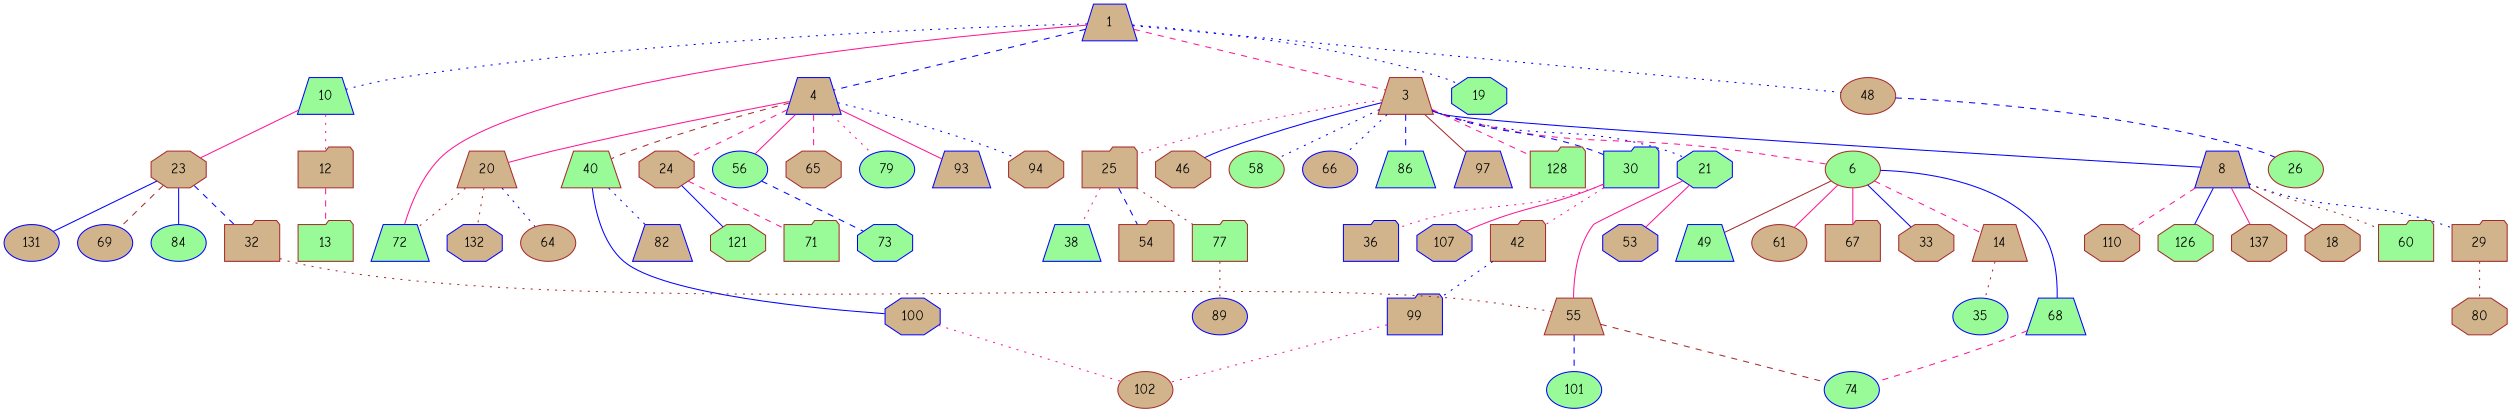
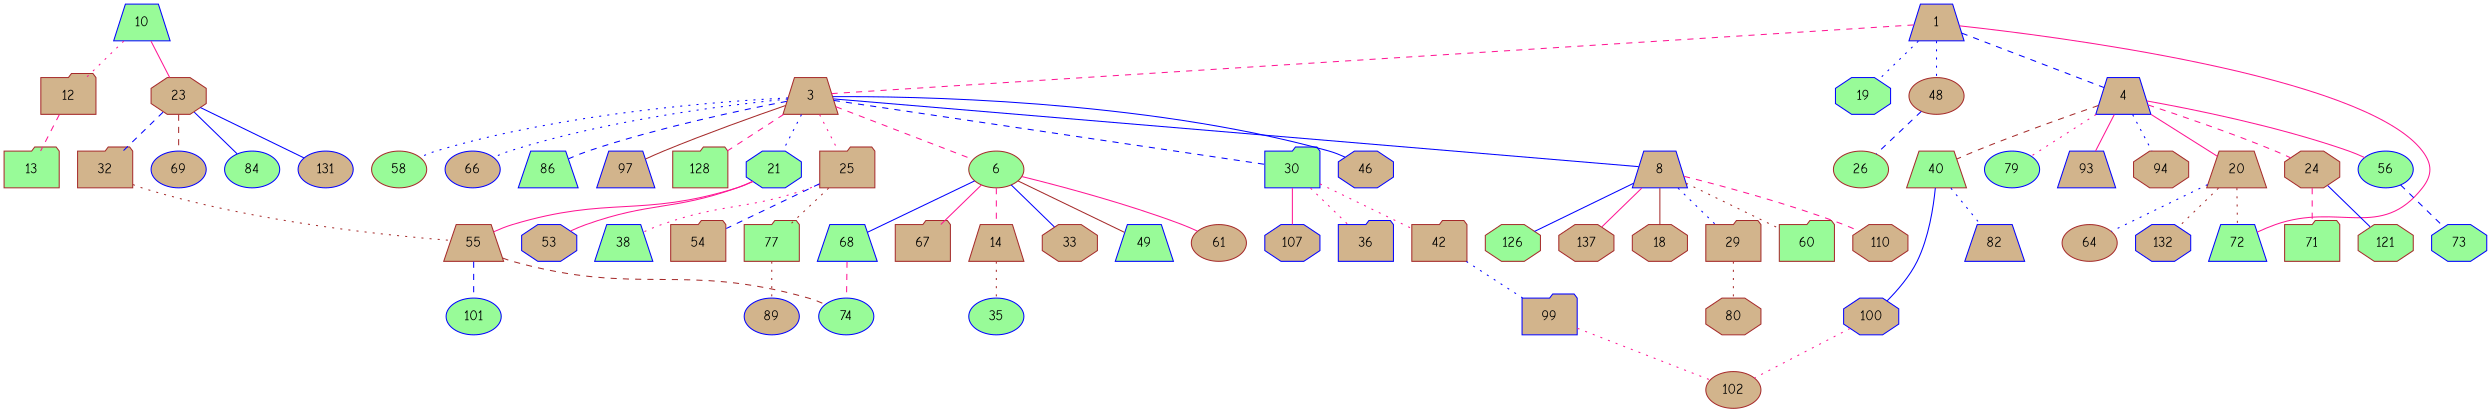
(715, 43) -> none
(814, 169) -> none
(1183, 169) -> (1366, 169)
